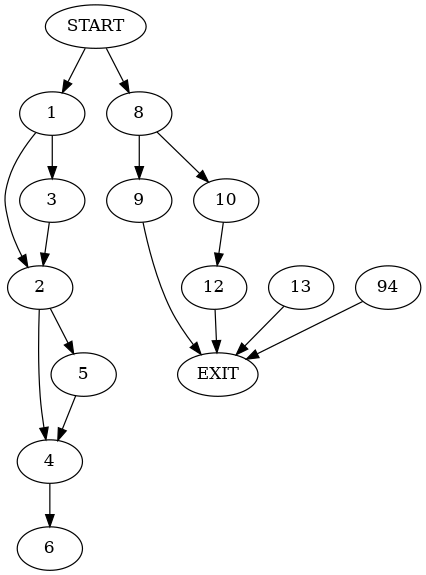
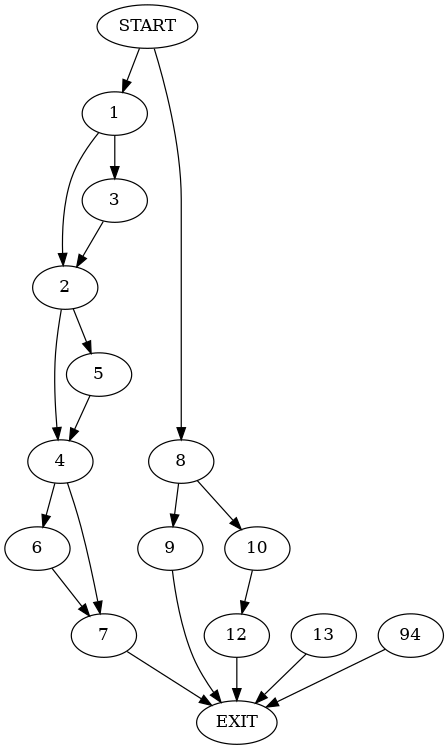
none -> (104, 636)
